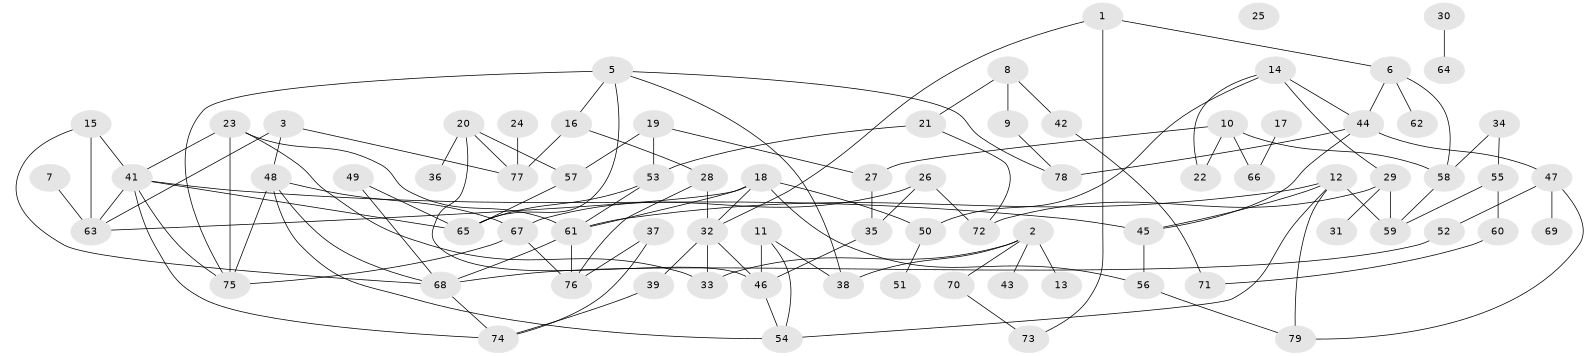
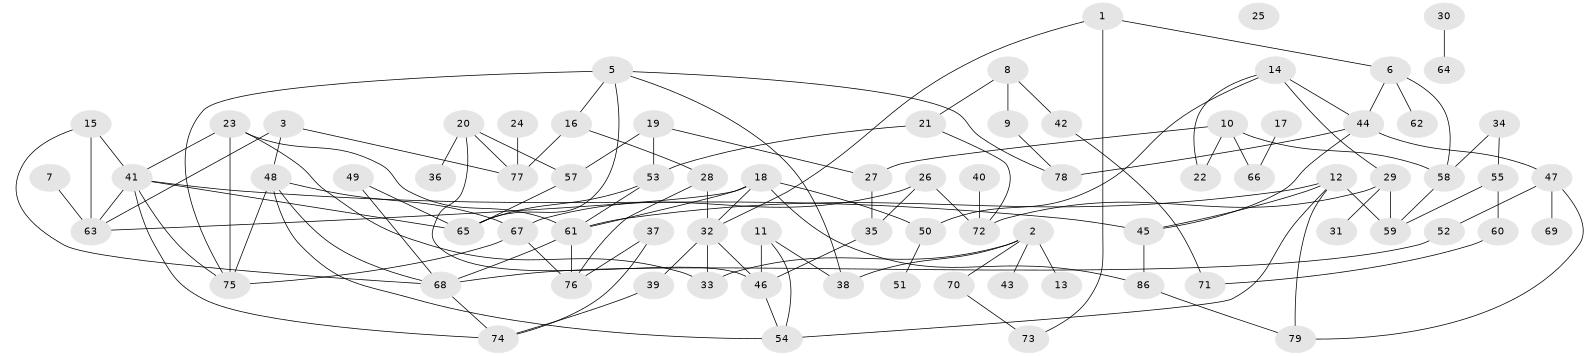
none -> (980, 178)
(1144, 285) -> (1144, 285)
